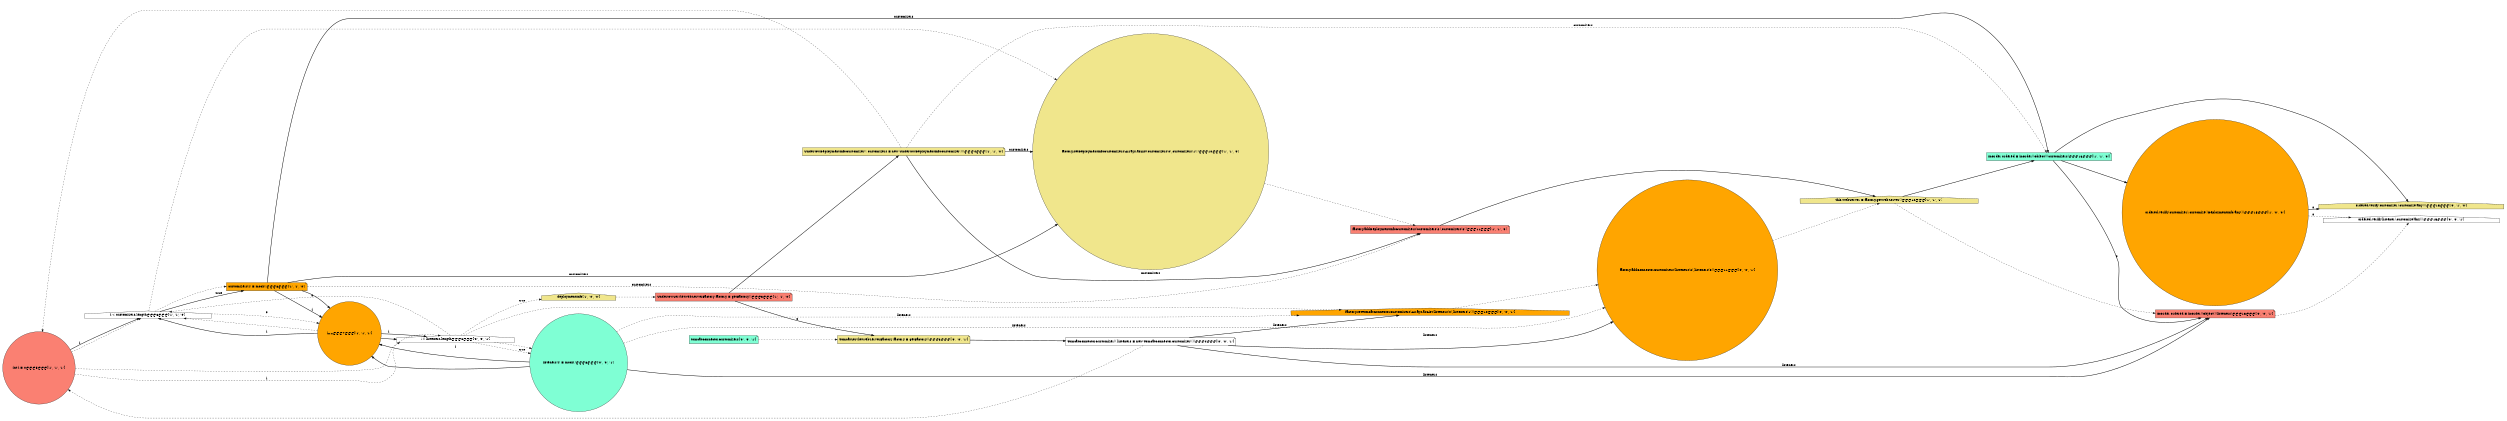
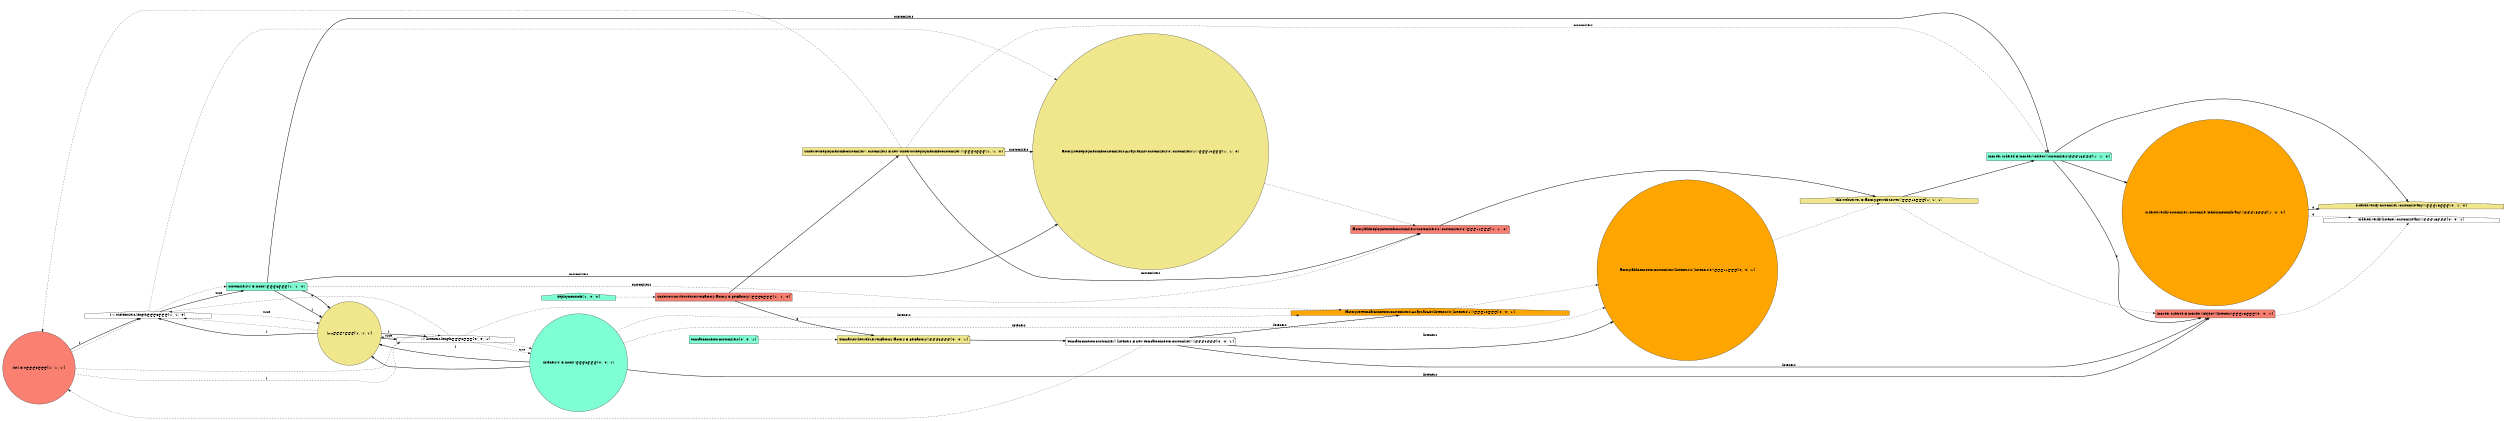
(267, 287) -> (267, 287)
(579, 297) -> (579, 297)
(267, 312) -> (267, 312)
(498, 313) -> (390, 338)
(349, 333) -> (349, 333)
